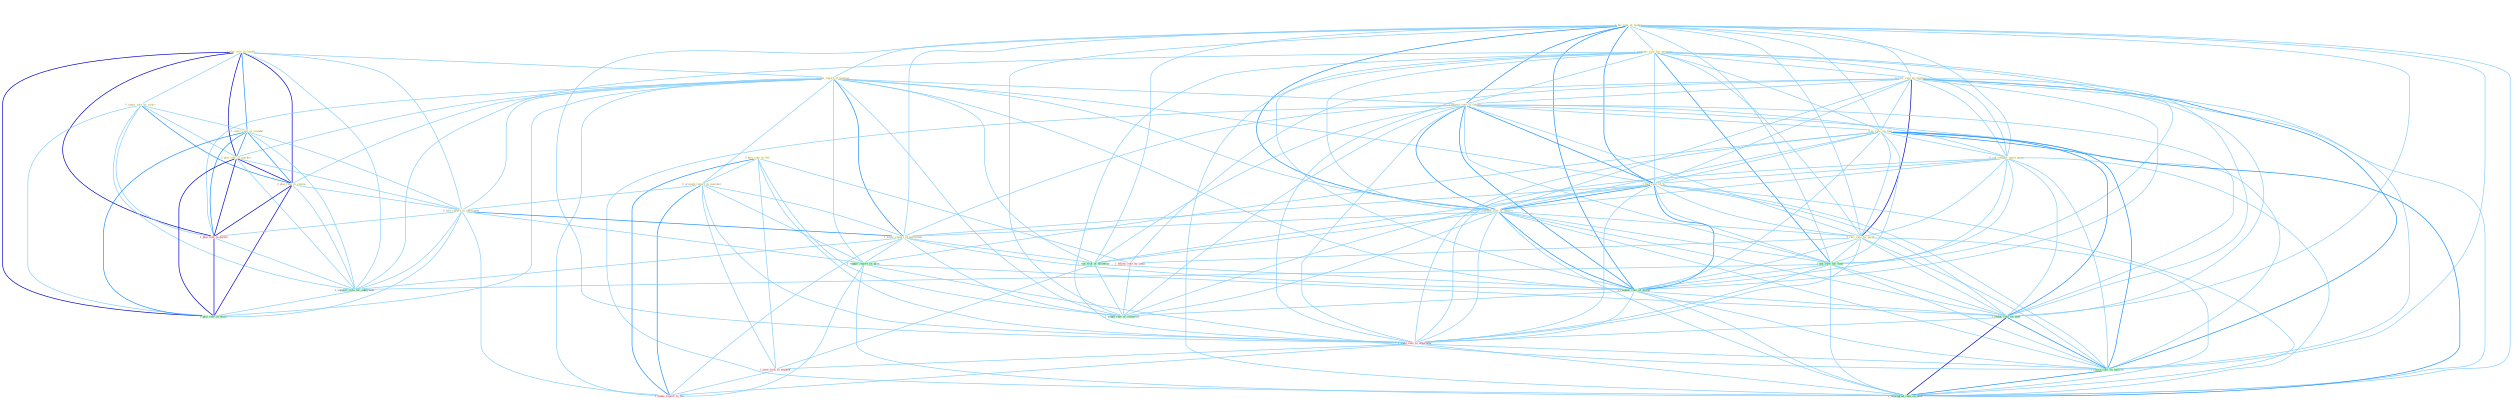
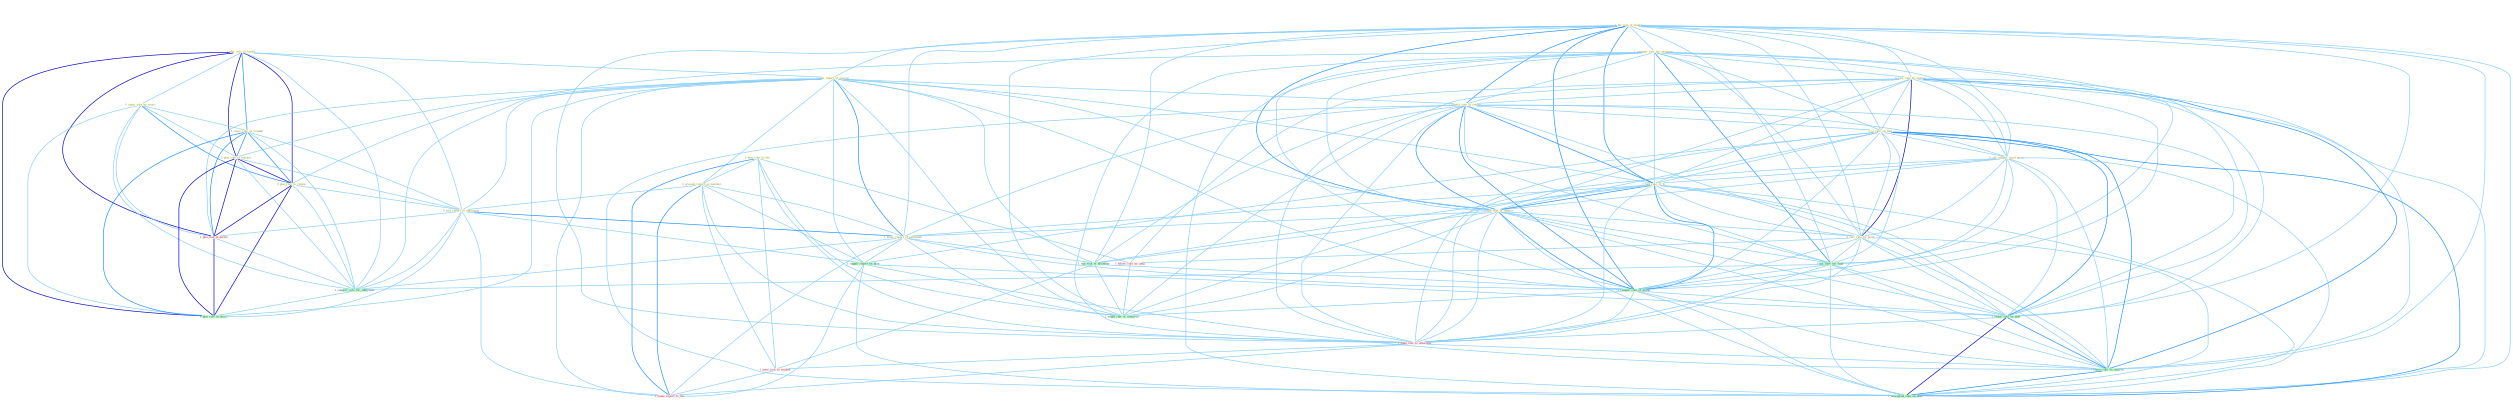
(2008, 139) -> none
(1661, 370) -> none
